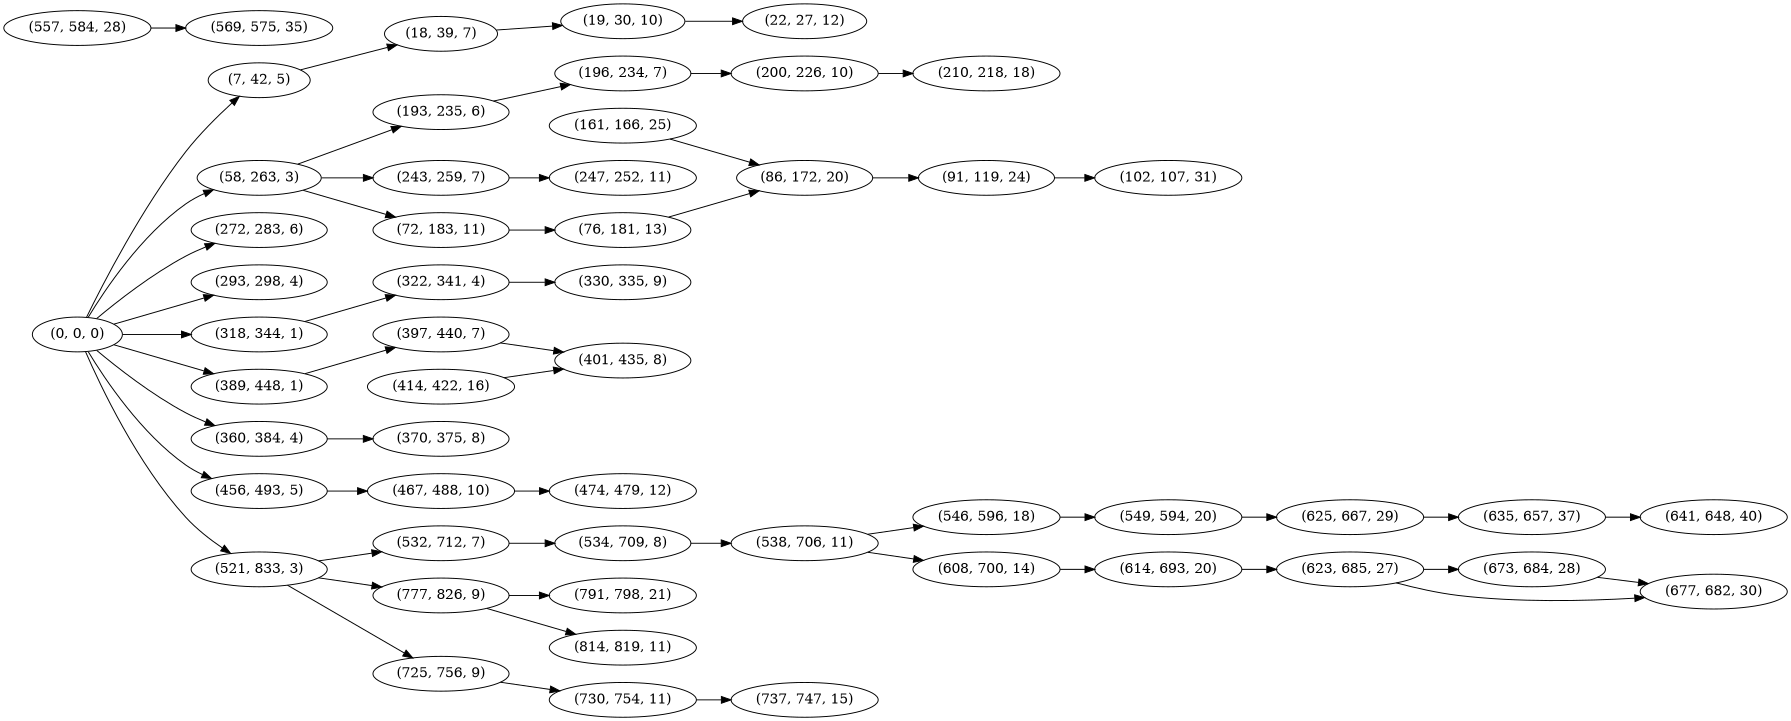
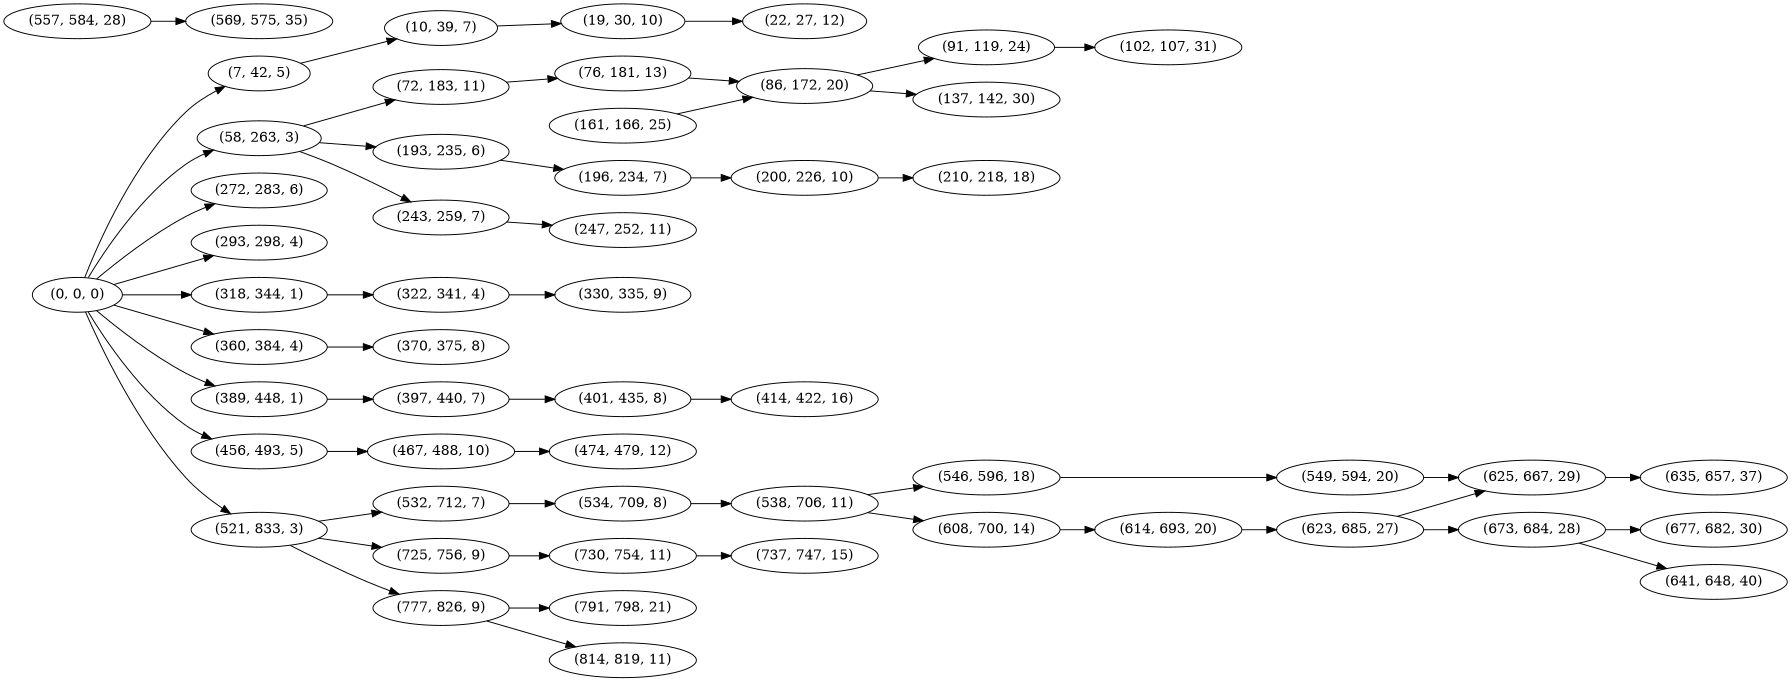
(441, 34) -> (441, 28)
none -> (986, 100)
(529, 374) -> (706, 399)
(1618, 517) -> (1618, 555)
(1515, 600) -> (1436, 505)
